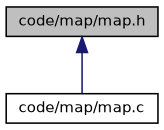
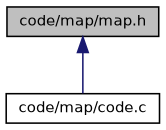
(82, 108) -> (83, 108)
